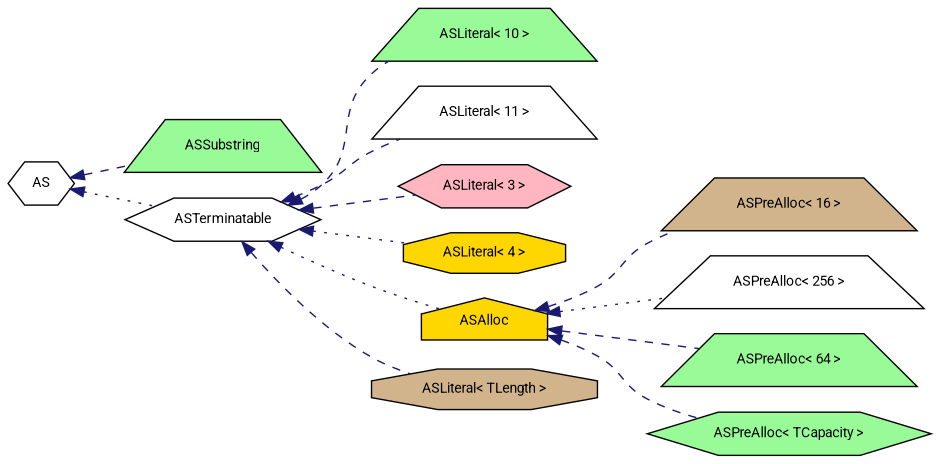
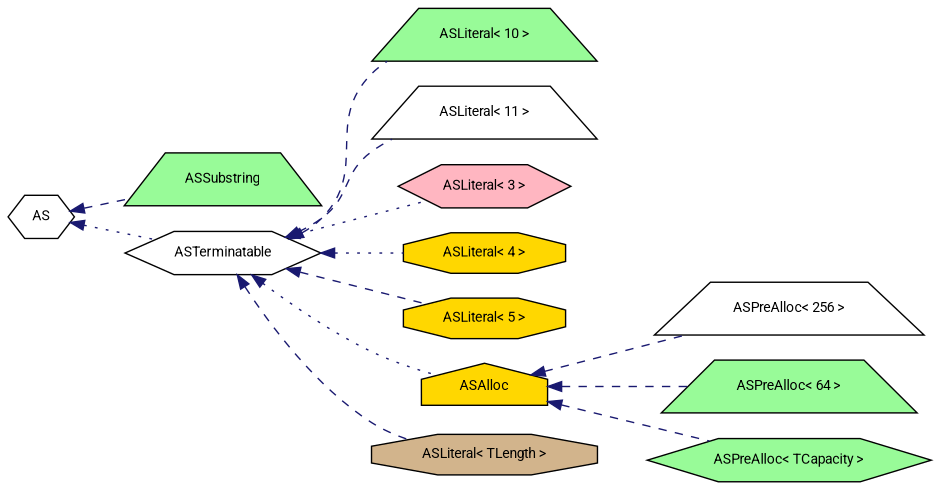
(364, 202) -> (363, 217)
(789, 204) -> none
(613, 305) -> (615, 353)
none -> (484, 318)
